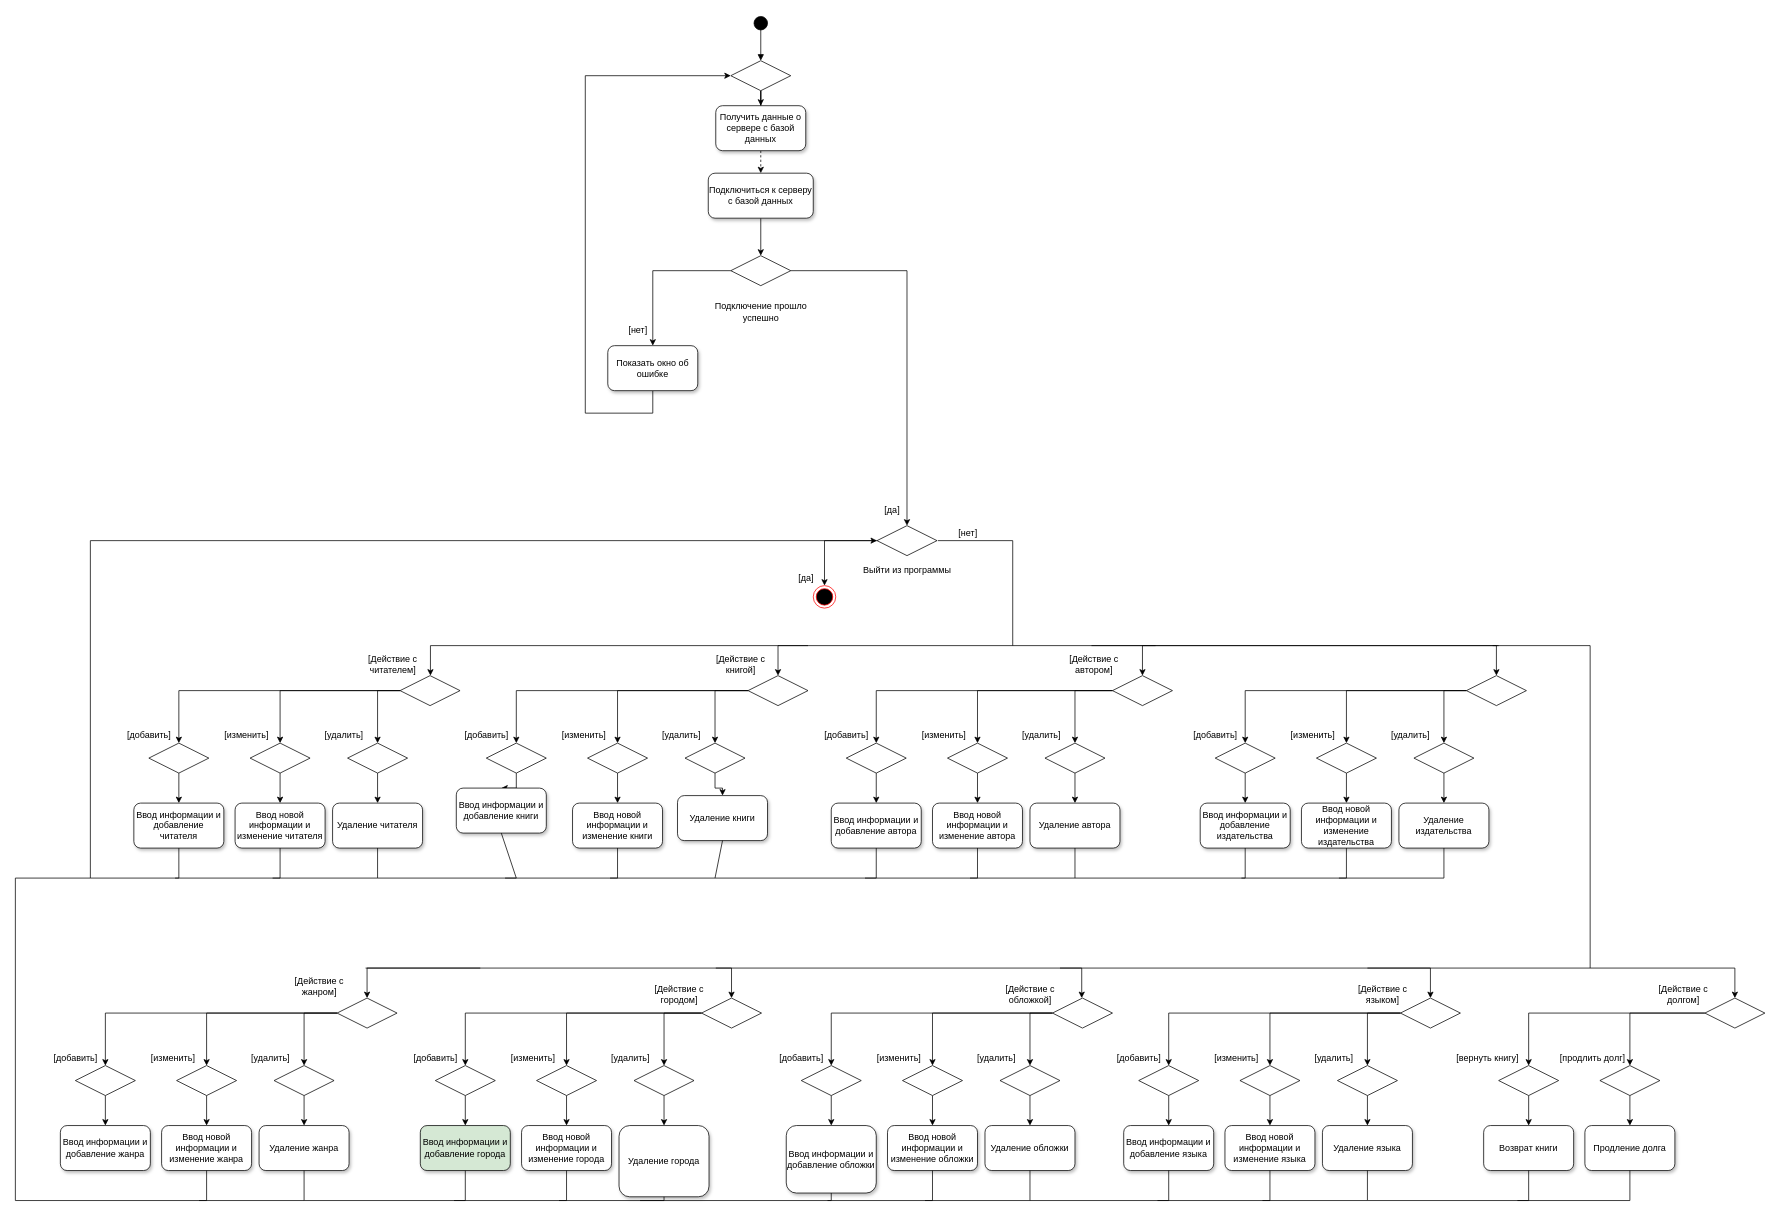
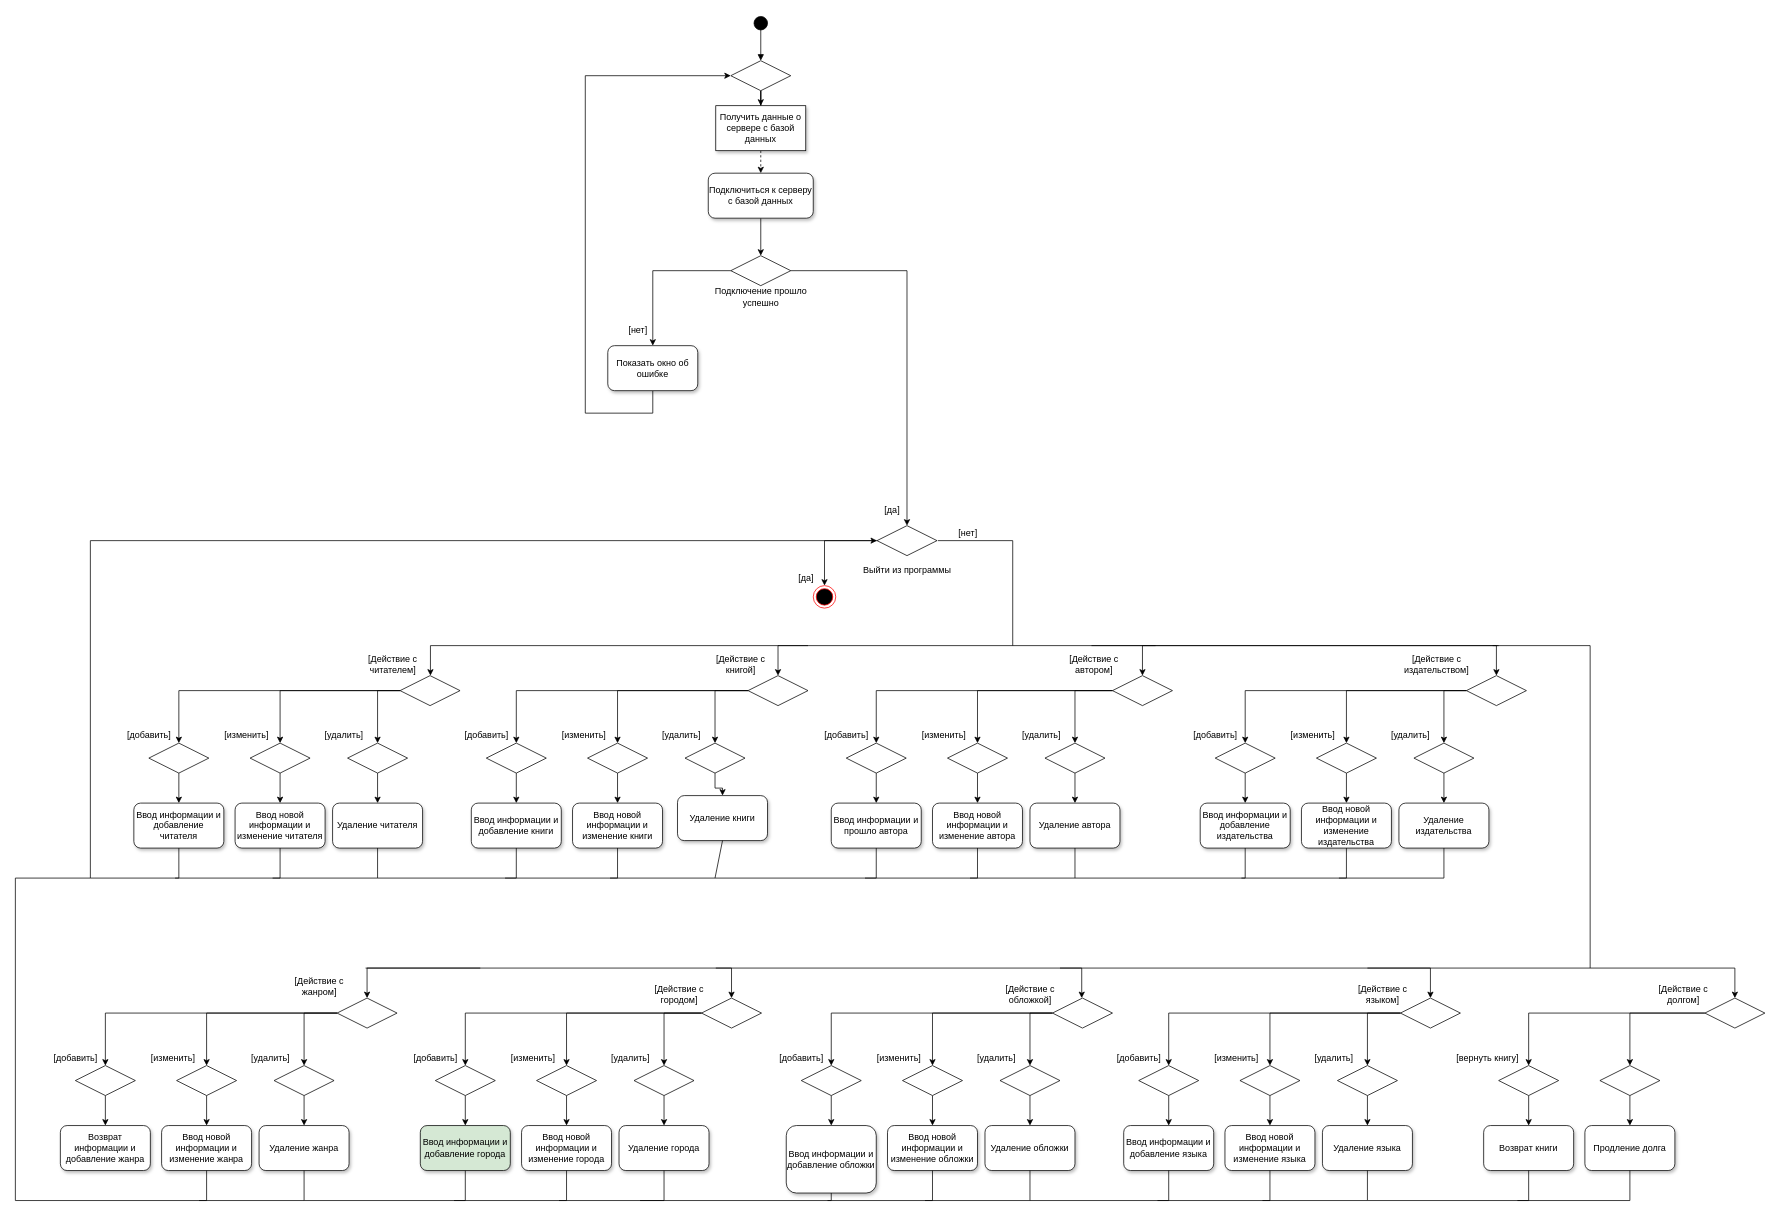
(761, 128) -> (761, 128)
(761, 312) -> (761, 297)
none -> (1437, 664)
(501, 810) -> (516, 825)
(876, 825) -> (876, 825)
(1593, 1058) -> none
(105, 1148) -> (105, 1148)
(664, 1161) -> (664, 1148)
